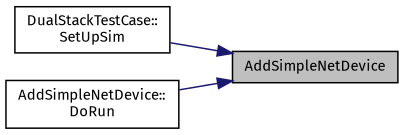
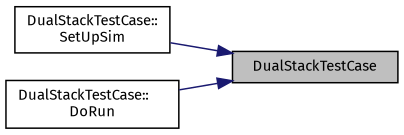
(315, 67) -> (315, 67)
(92, 104) -> (92, 104)
